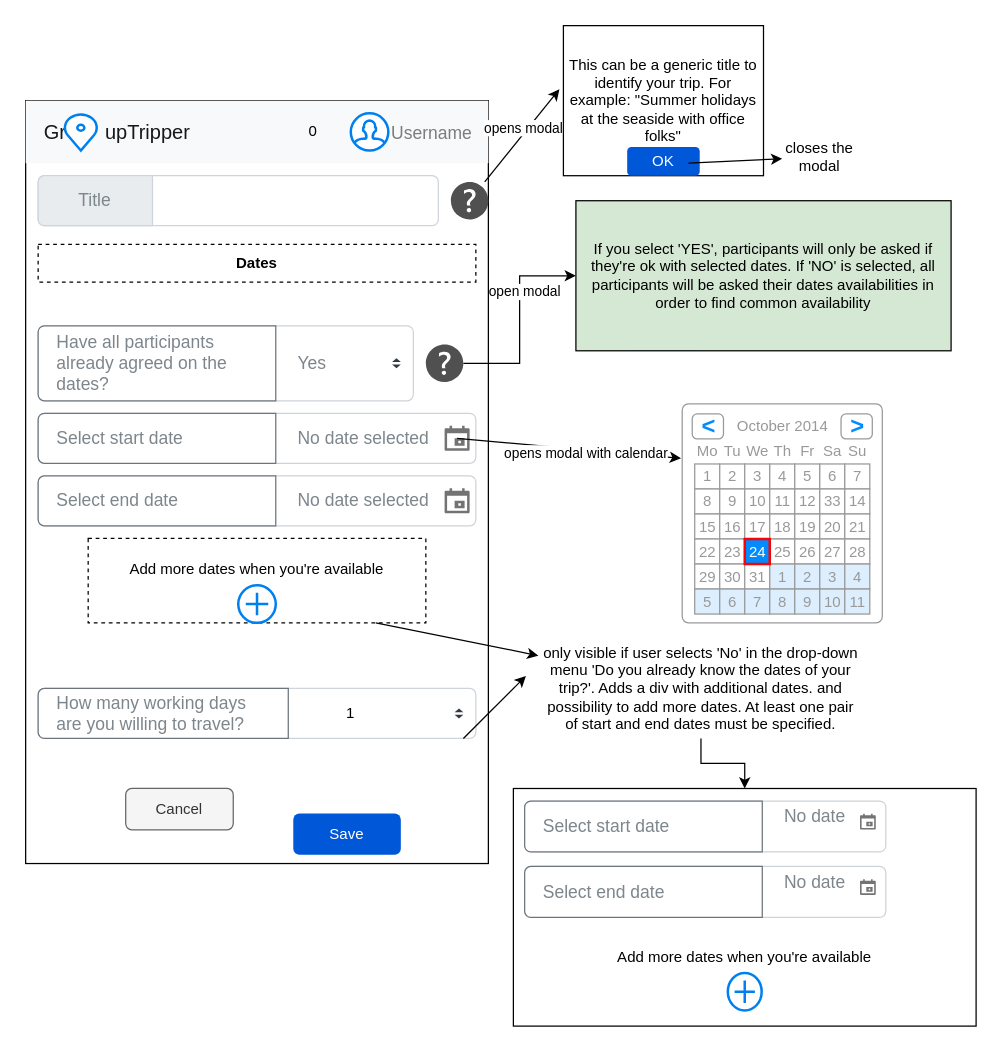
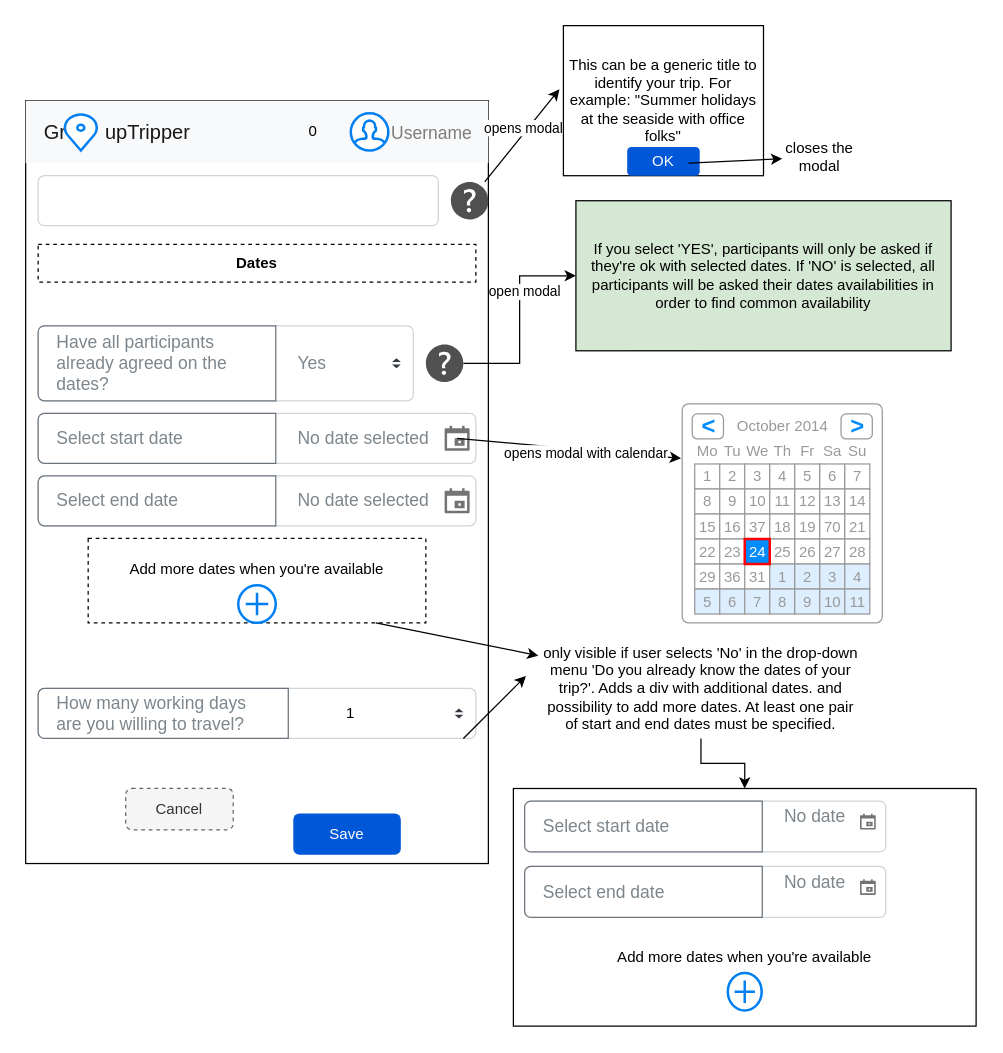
(95, 201) -> none
(833, 502) -> (833, 502)
(758, 527) -> (758, 527)
(833, 527) -> (833, 527)
(733, 577) -> (733, 577)
(179, 809) -> (179, 809)
